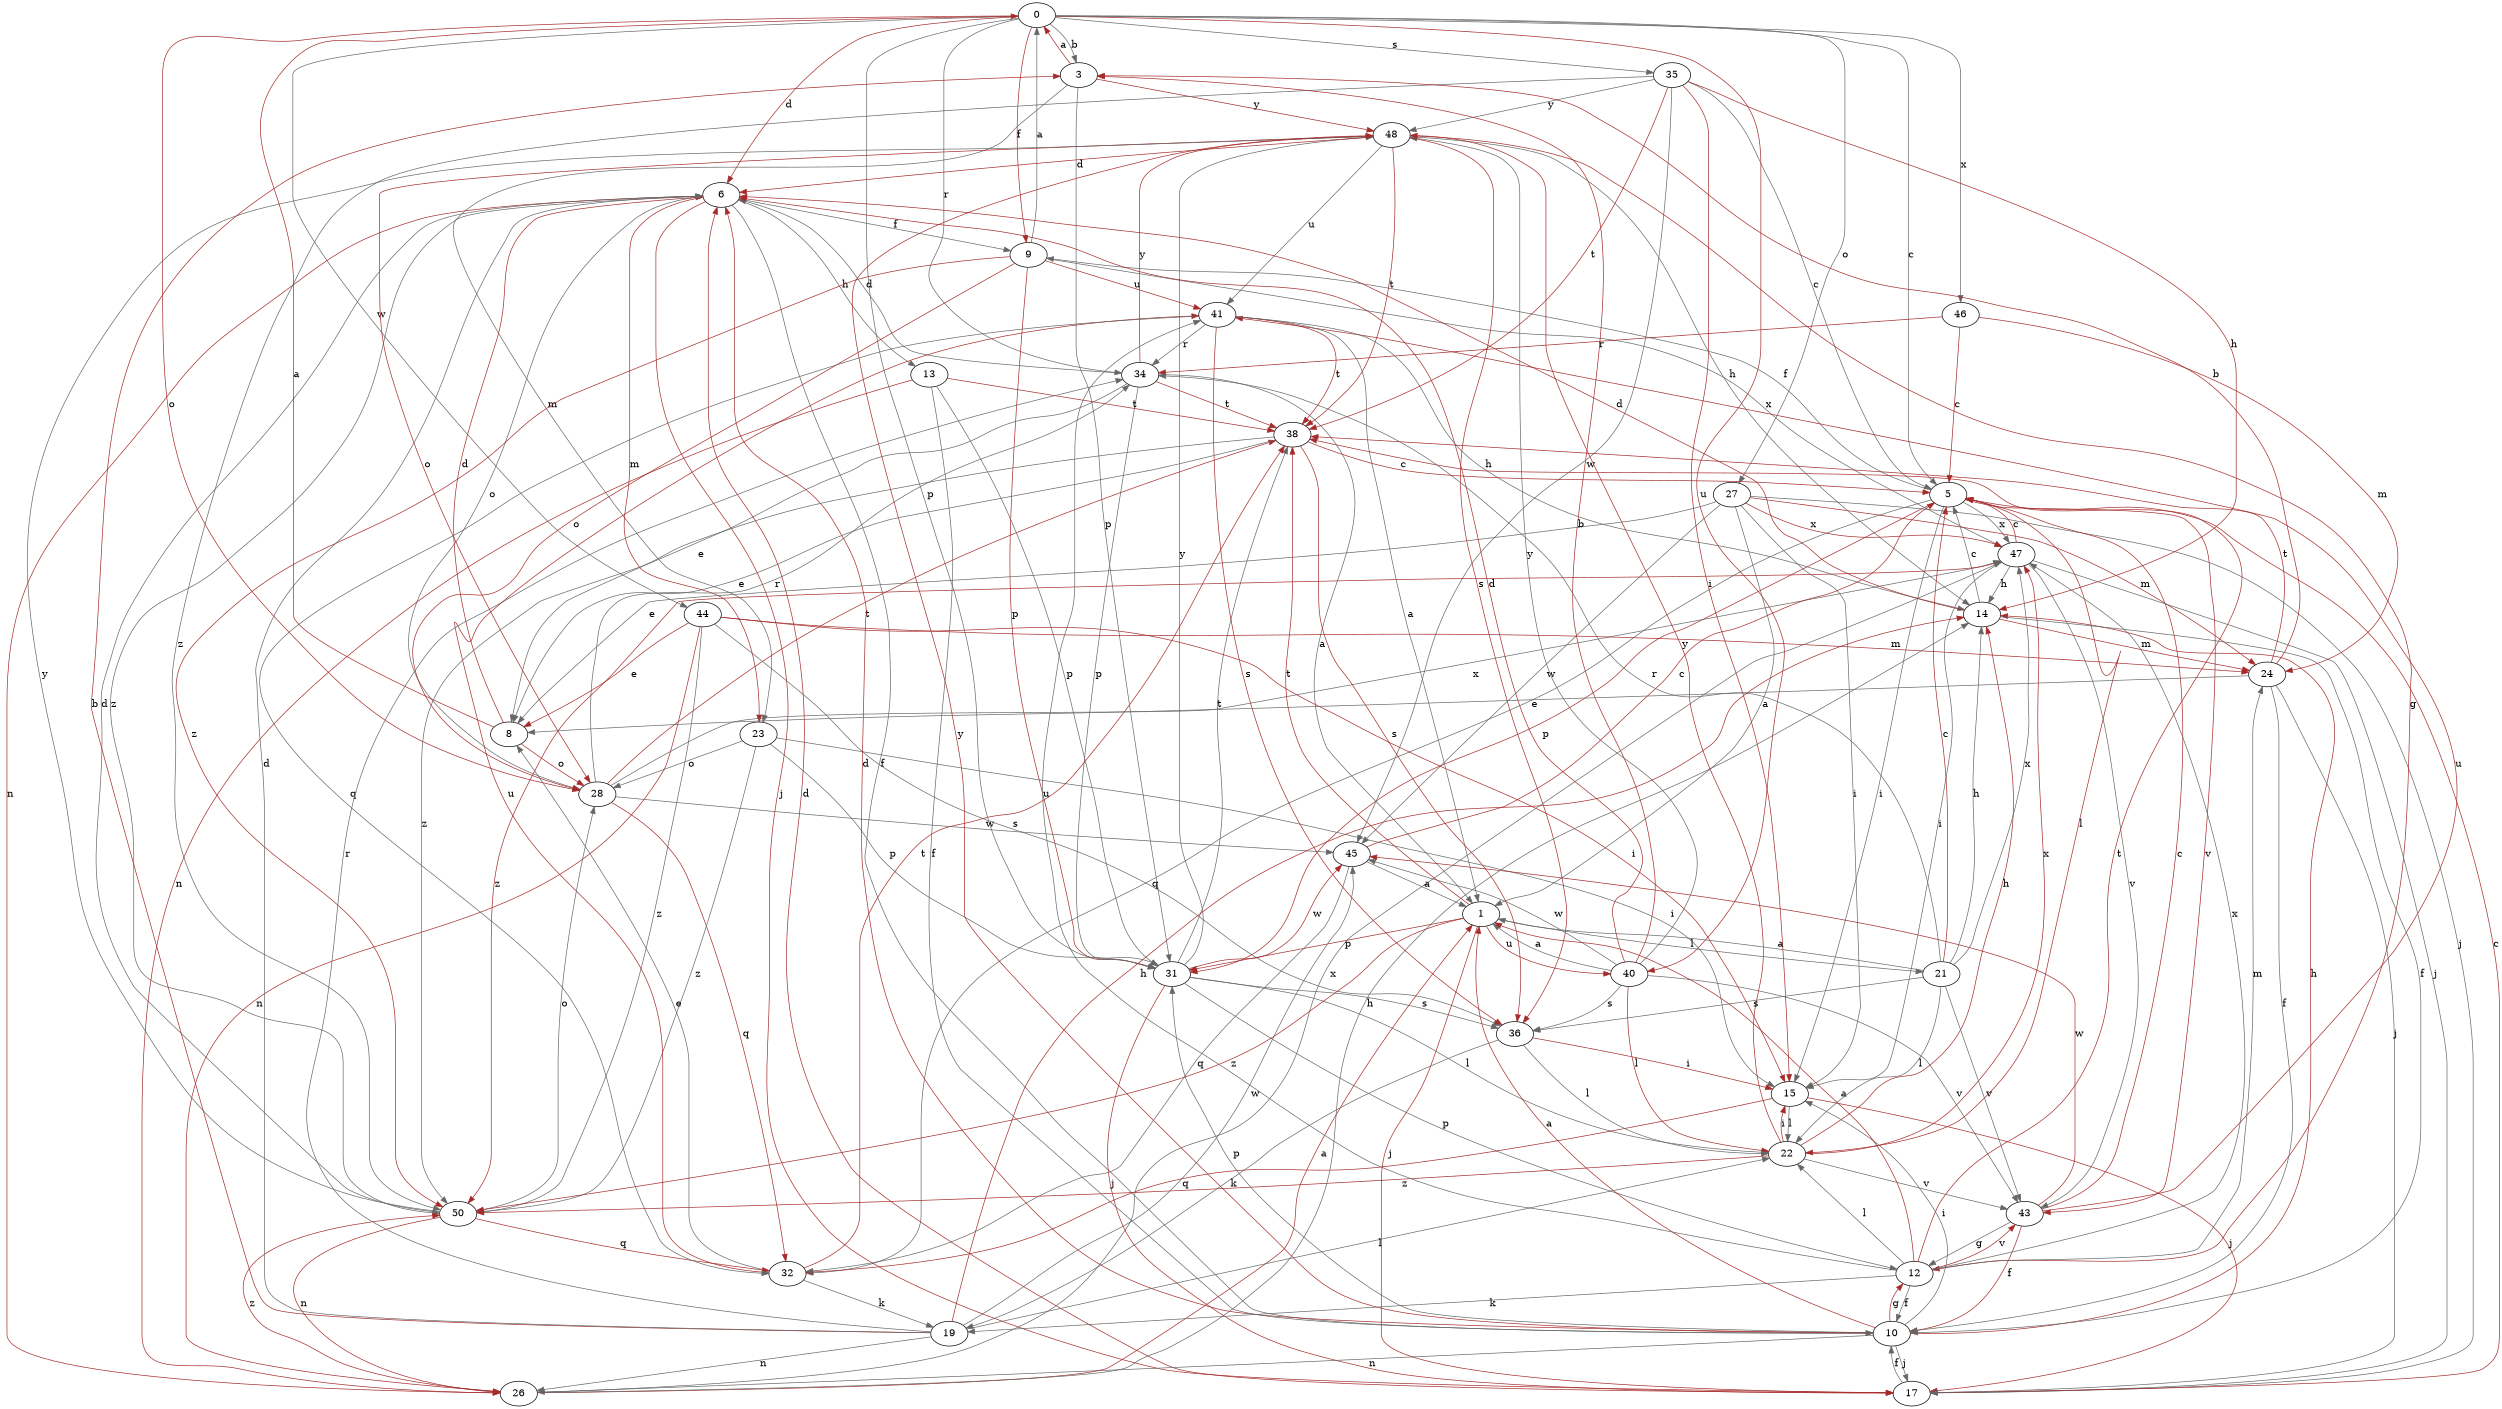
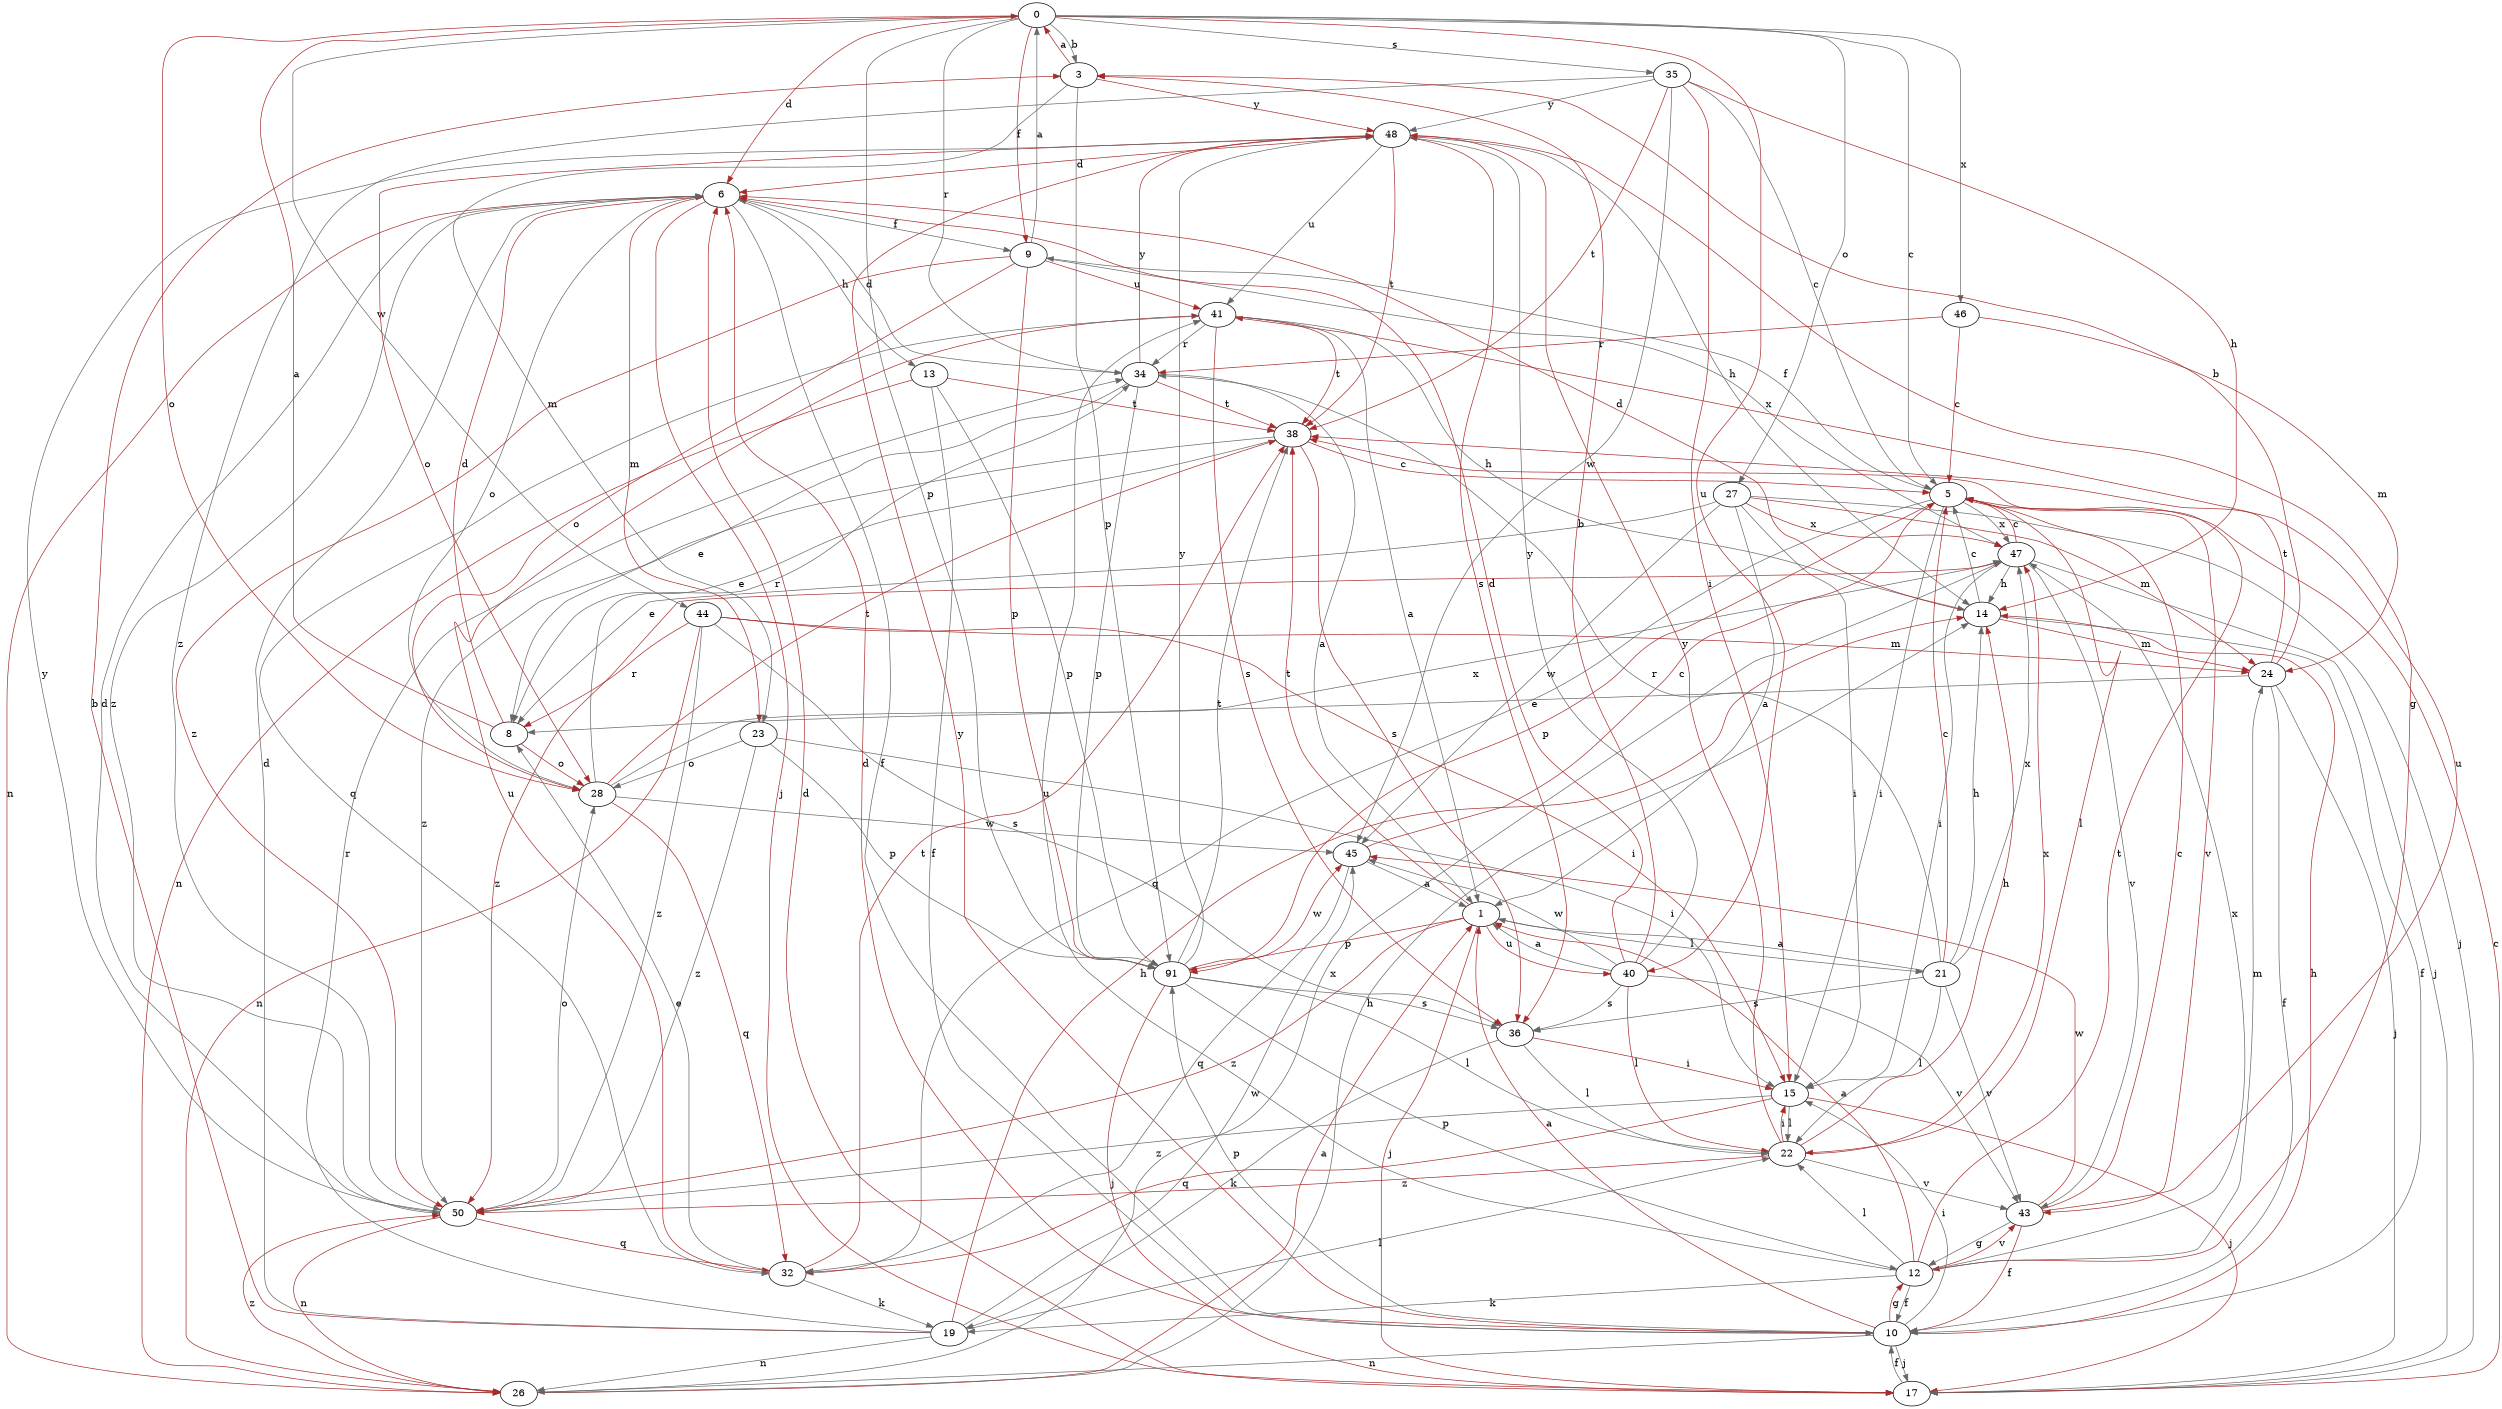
(634, 674) -> (634, 674)
(1172, 974) -> (1172, 974)
none -> (1127, 1145)
